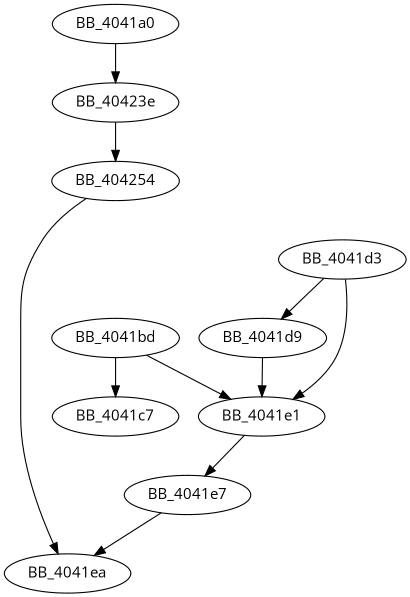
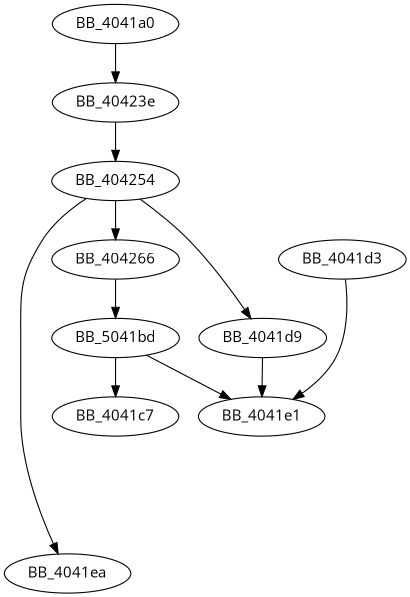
none -> (116, 259)
(307, 295) -> (198, 249)
(116, 338) -> (116, 338)
(188, 495) -> none
